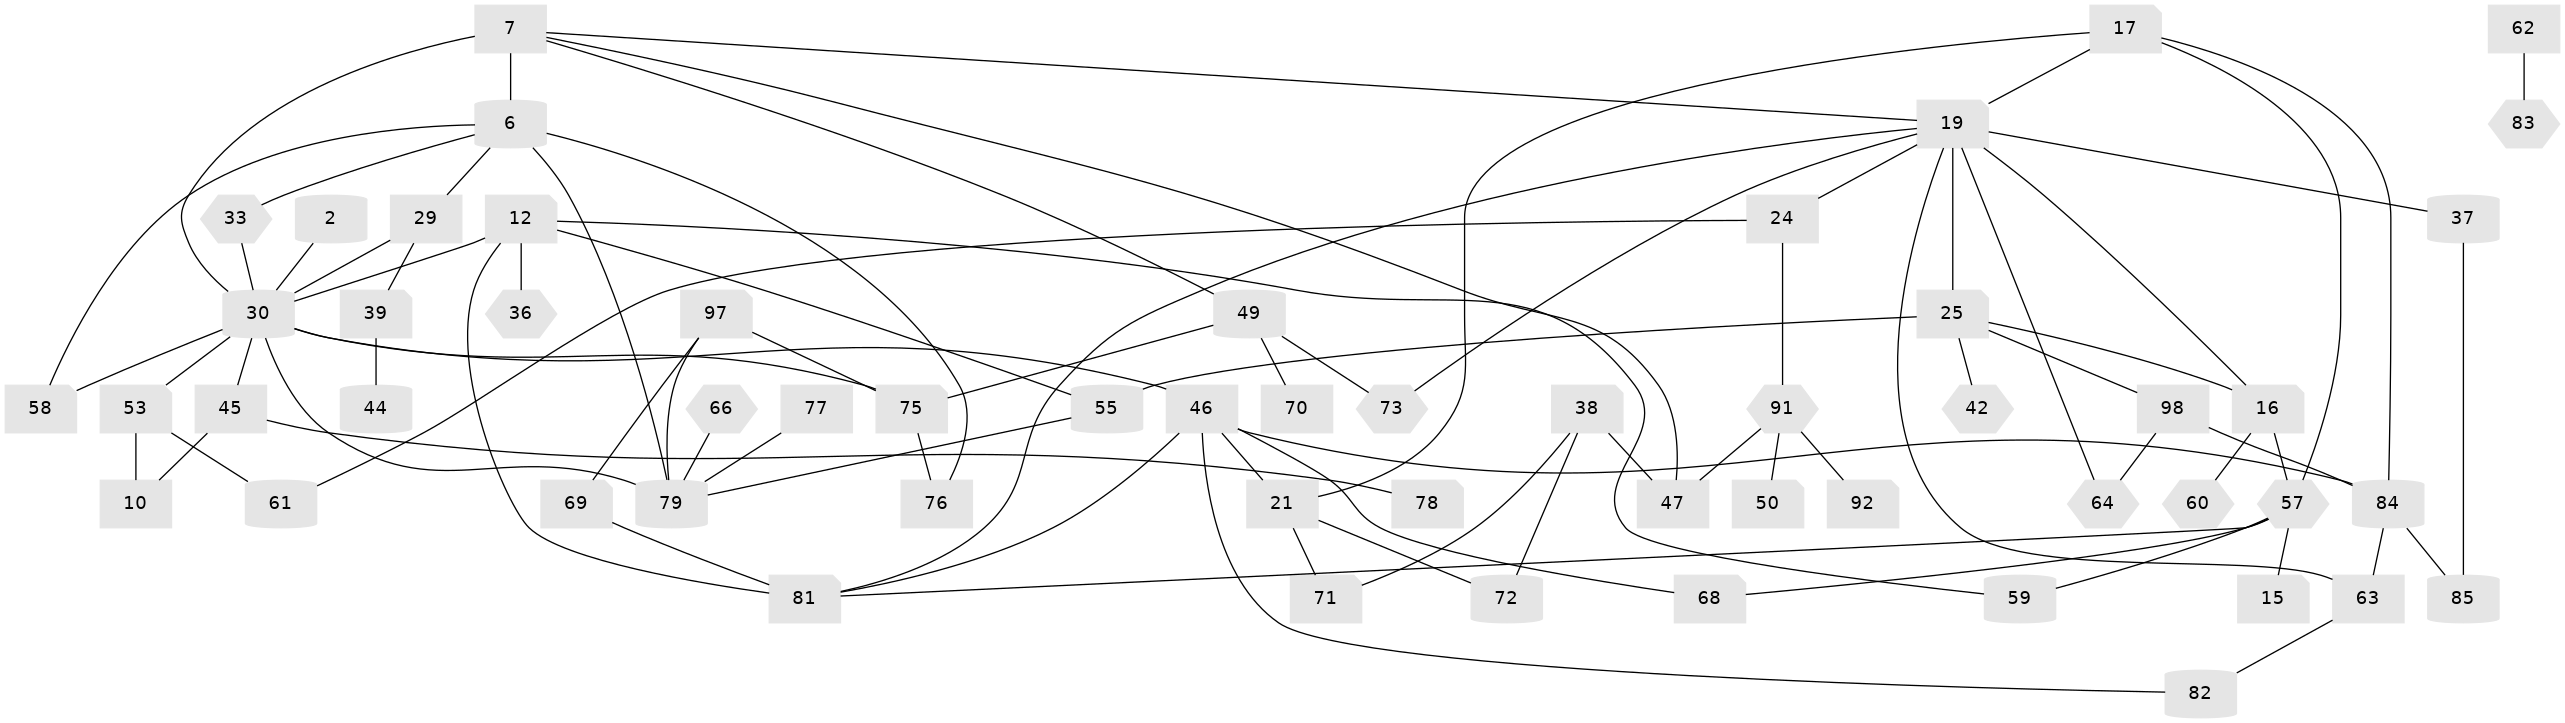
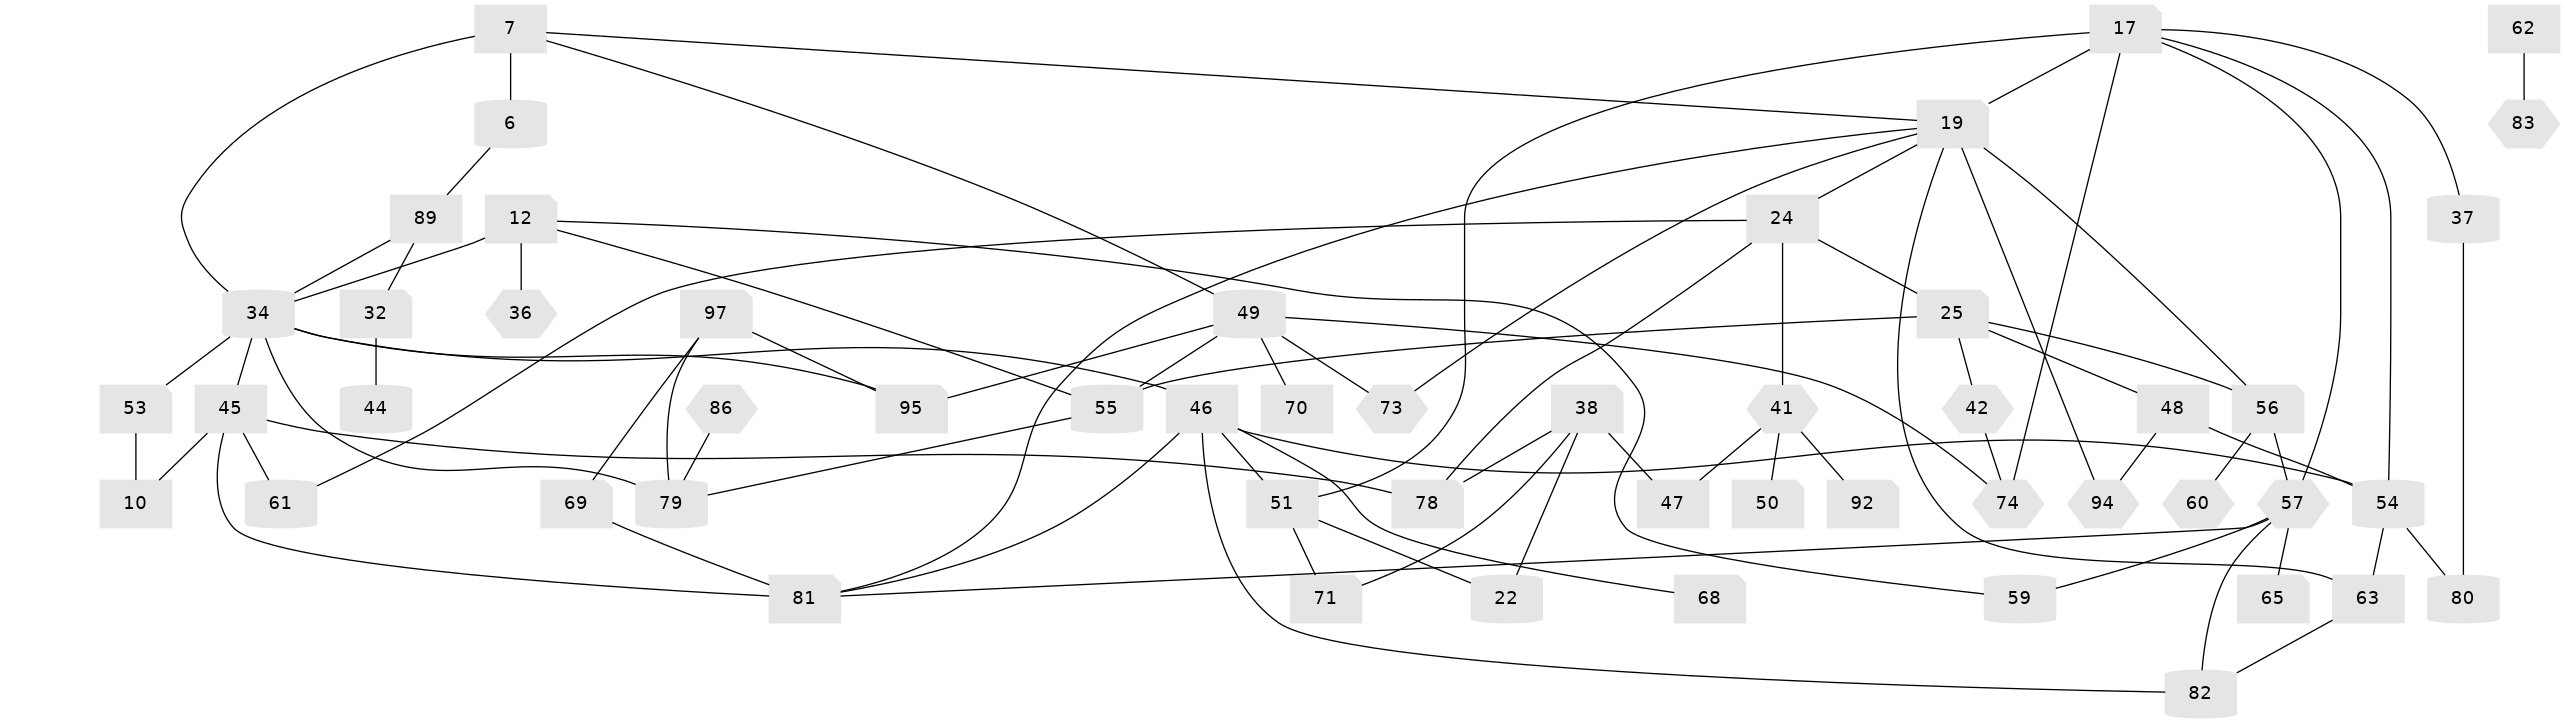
(2208, 172) -> (2343, 62)
(1165, 188) -> none
(236, 219) -> none
(331, 219) -> none
(426, 219) -> (426, 219)
(1953, 219) -> (1868, 267)
(614, 298) -> none
(259, 314) -> (259, 314)
(376, 314) -> (376, 314)
none -> (1591, 353)
none -> (1178, 361)
(41, 409) -> none
(722, 409) -> (722, 409)
(817, 409) -> none
(912, 409) -> (912, 409)
(1783, 409) -> (1783, 409)
(2173, 409) -> (2173, 409)
(2268, 409) -> (2268, 409)
(210, 457) -> (256, 457)
none -> (1507, 457)
(937, 504) -> none
(1282, 504) -> (1282, 504)
none -> (2008, 504)
(2103, 504) -> (2103, 504)
(2388, 504) -> (2388, 504)
(514, 505) -> (449, 572)
(2009, 567) -> (2220, 588)
(1507, 599) -> (1507, 599)
(2273, 599) -> (2273, 599)
(2463, 599) -> (2463, 599)
